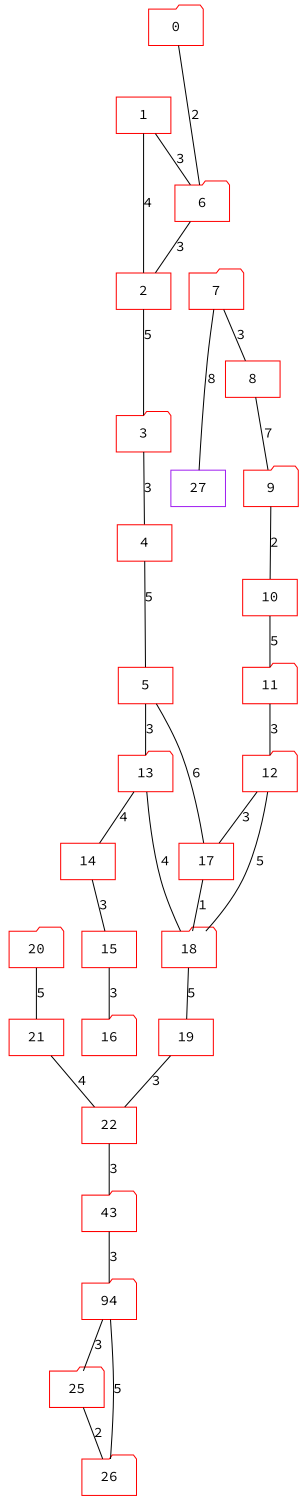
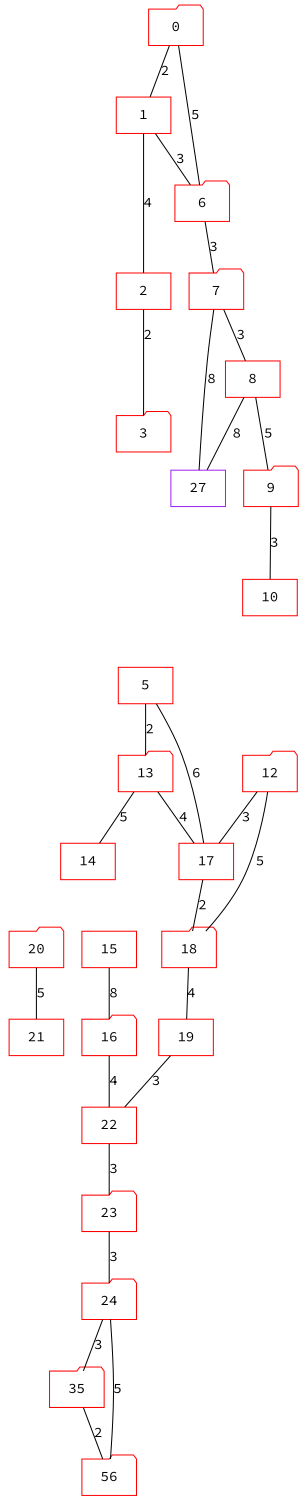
none -> (160, 71)
(196, 115) -> (196, 115)
(173, 247) -> (209, 247)
(148, 335) -> (148, 335)
none -> (226, 434)
(268, 434) -> (268, 434)
(145, 543) -> none
(275, 543) -> (275, 543)
(270, 686) -> none
(150, 730) -> (150, 730)
(124, 817) -> (124, 817)
(157, 863) -> (176, 817)
(99, 905) -> none
(203, 905) -> (203, 905)
(114, 993) -> (114, 993)
(192, 993) -> (192, 993)
(73, 1081) -> (109, 1081)
(109, 1213) -> (109, 1213)
(109, 1301) -> (109, 1301)
(77, 1389) -> (77, 1389)
(109, 1477) -> (109, 1477)
